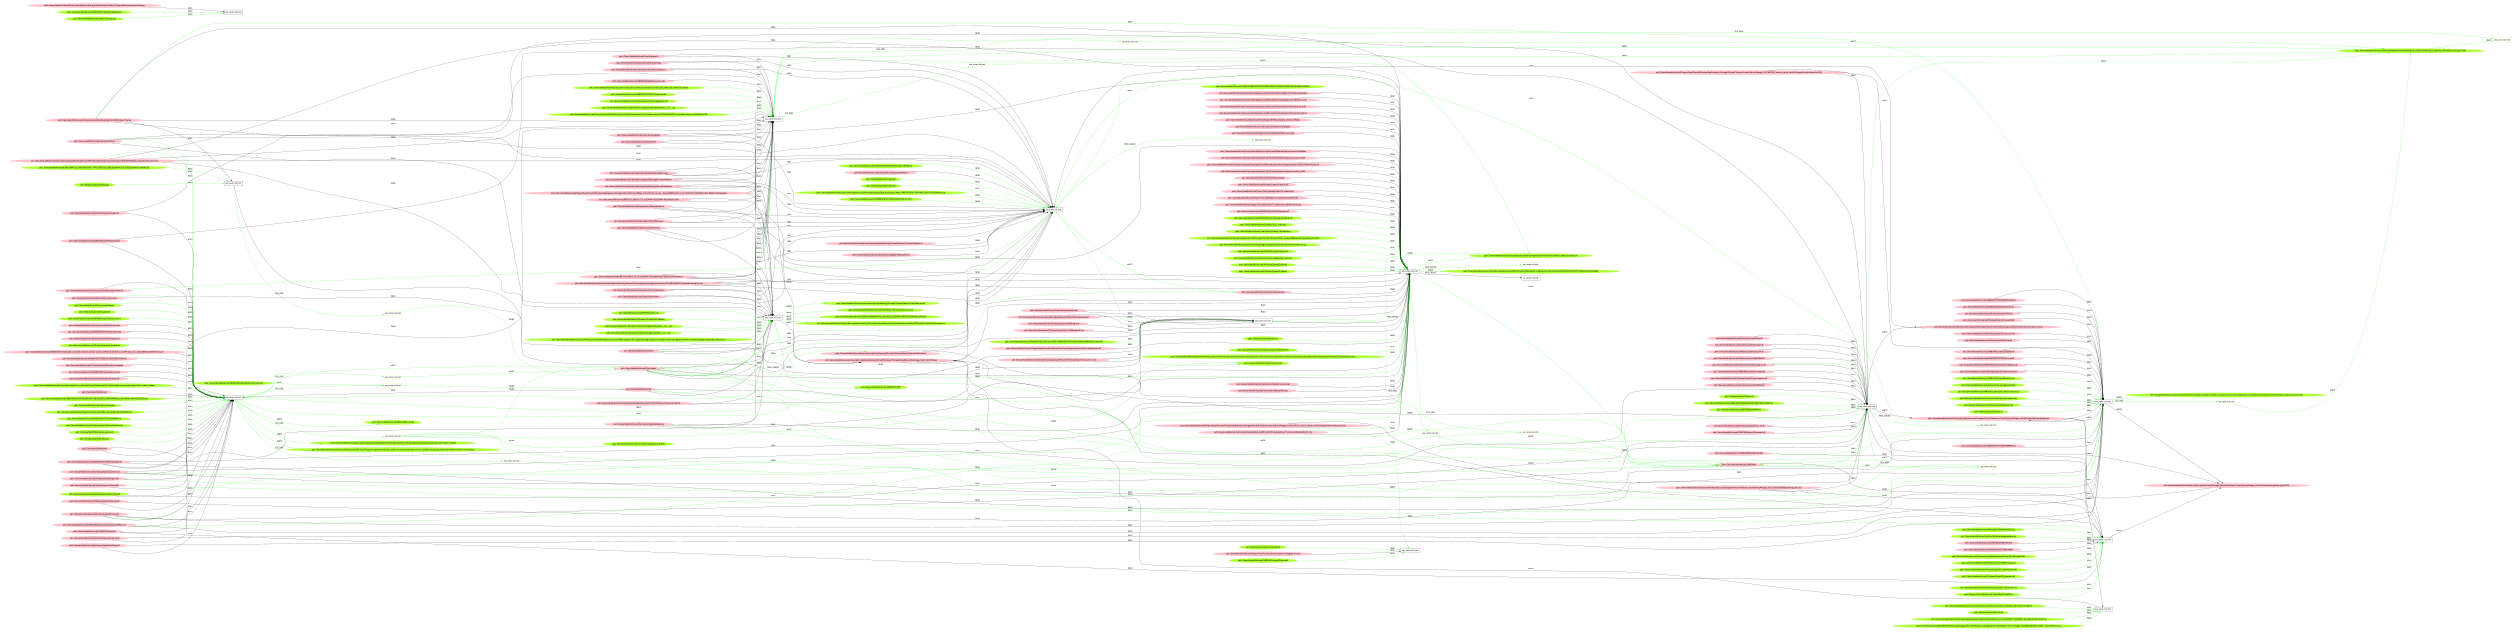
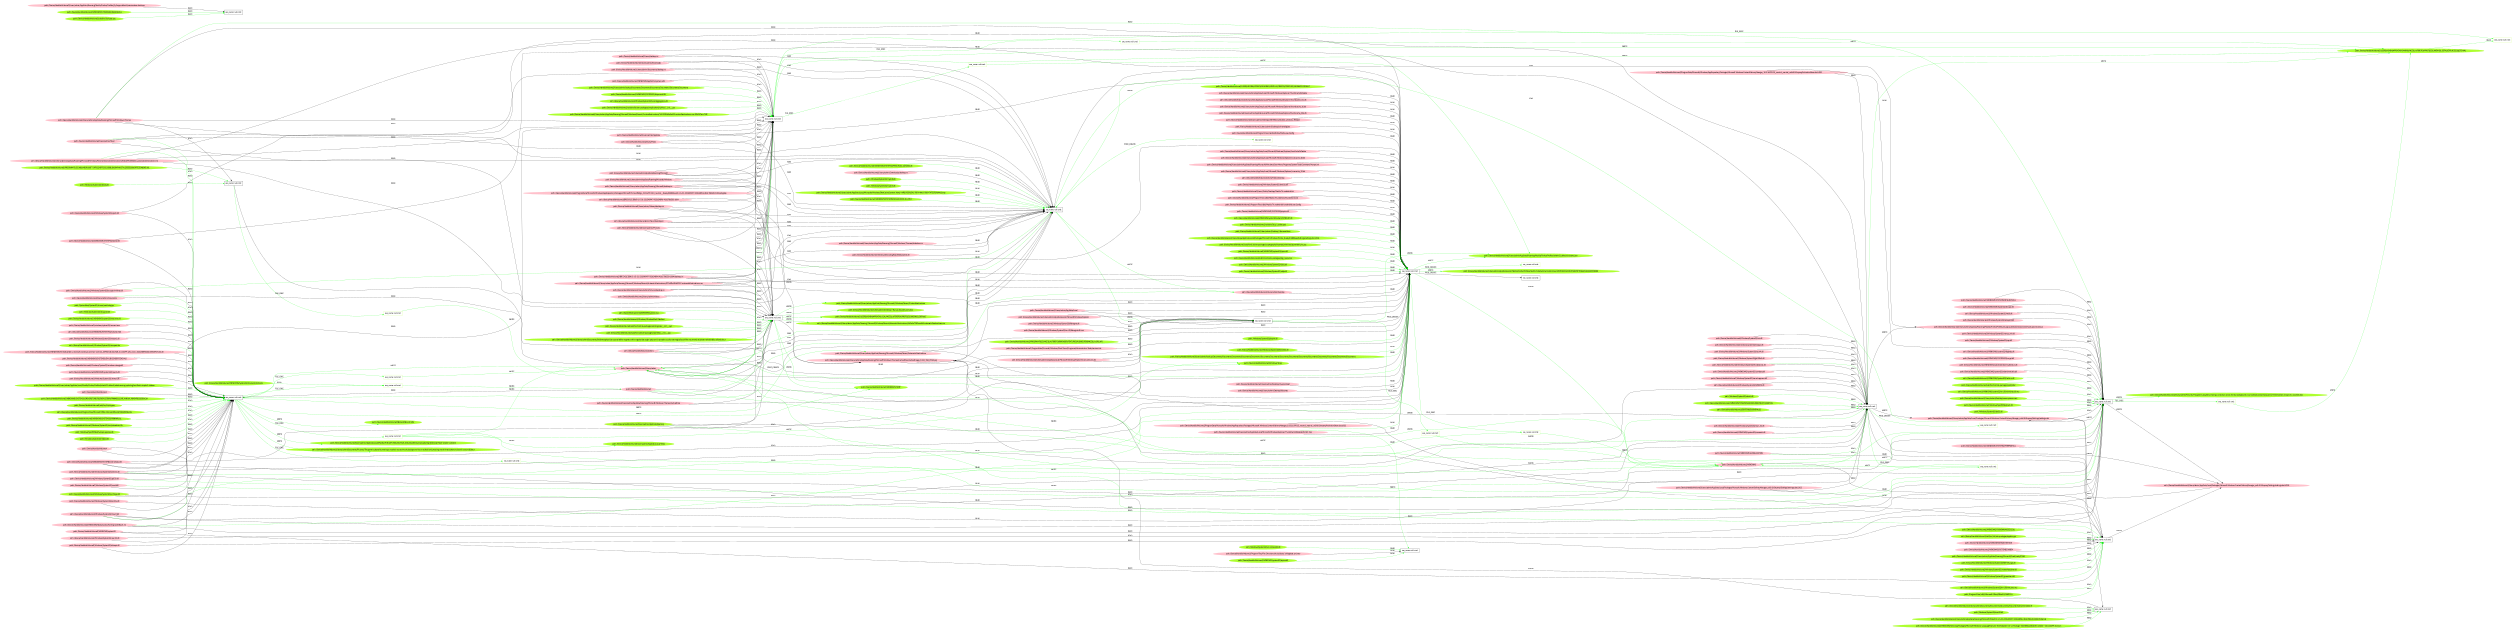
(639, 424) -> (639, 424)
